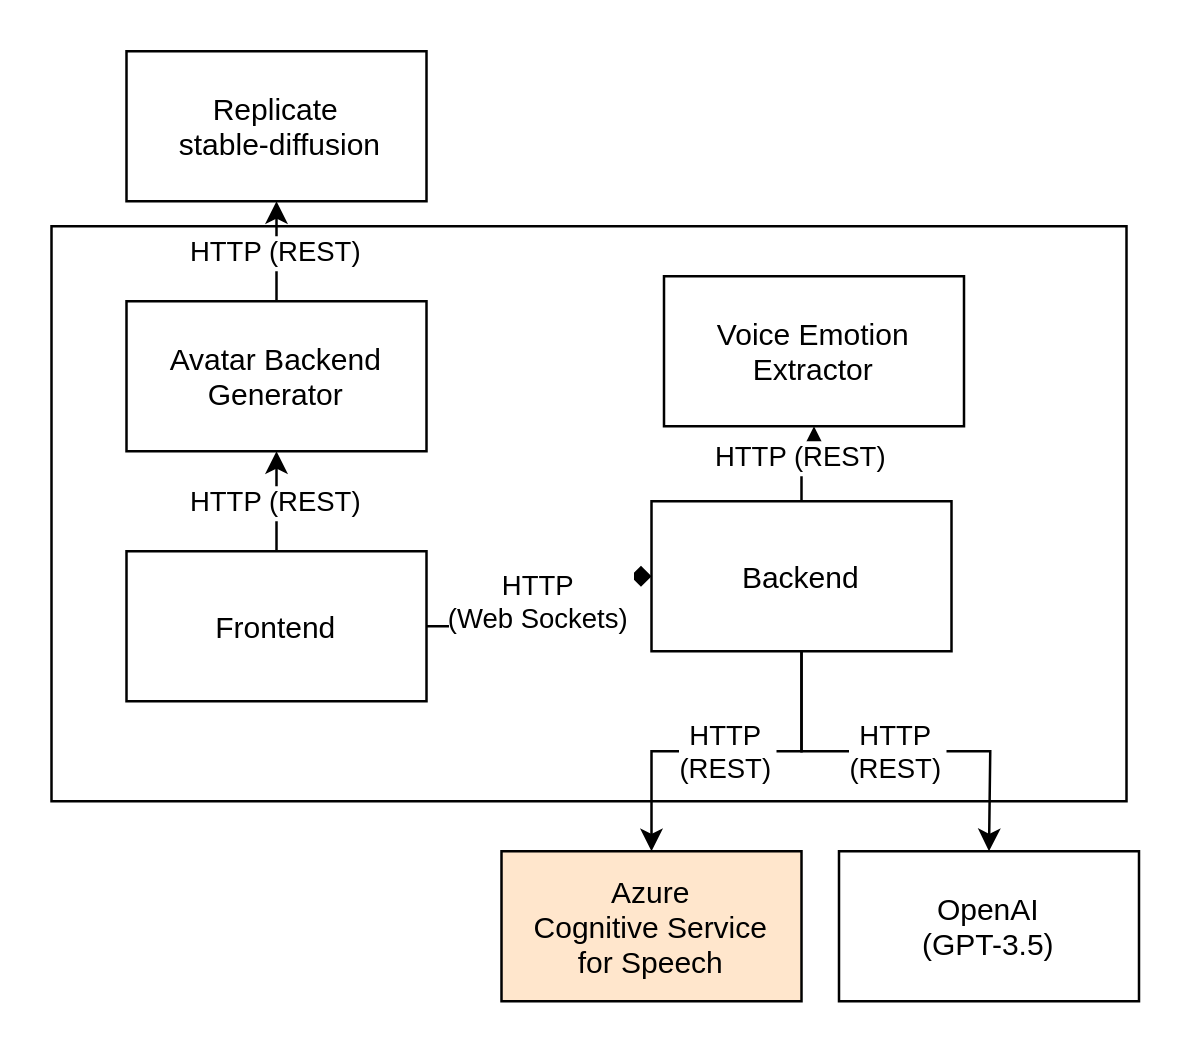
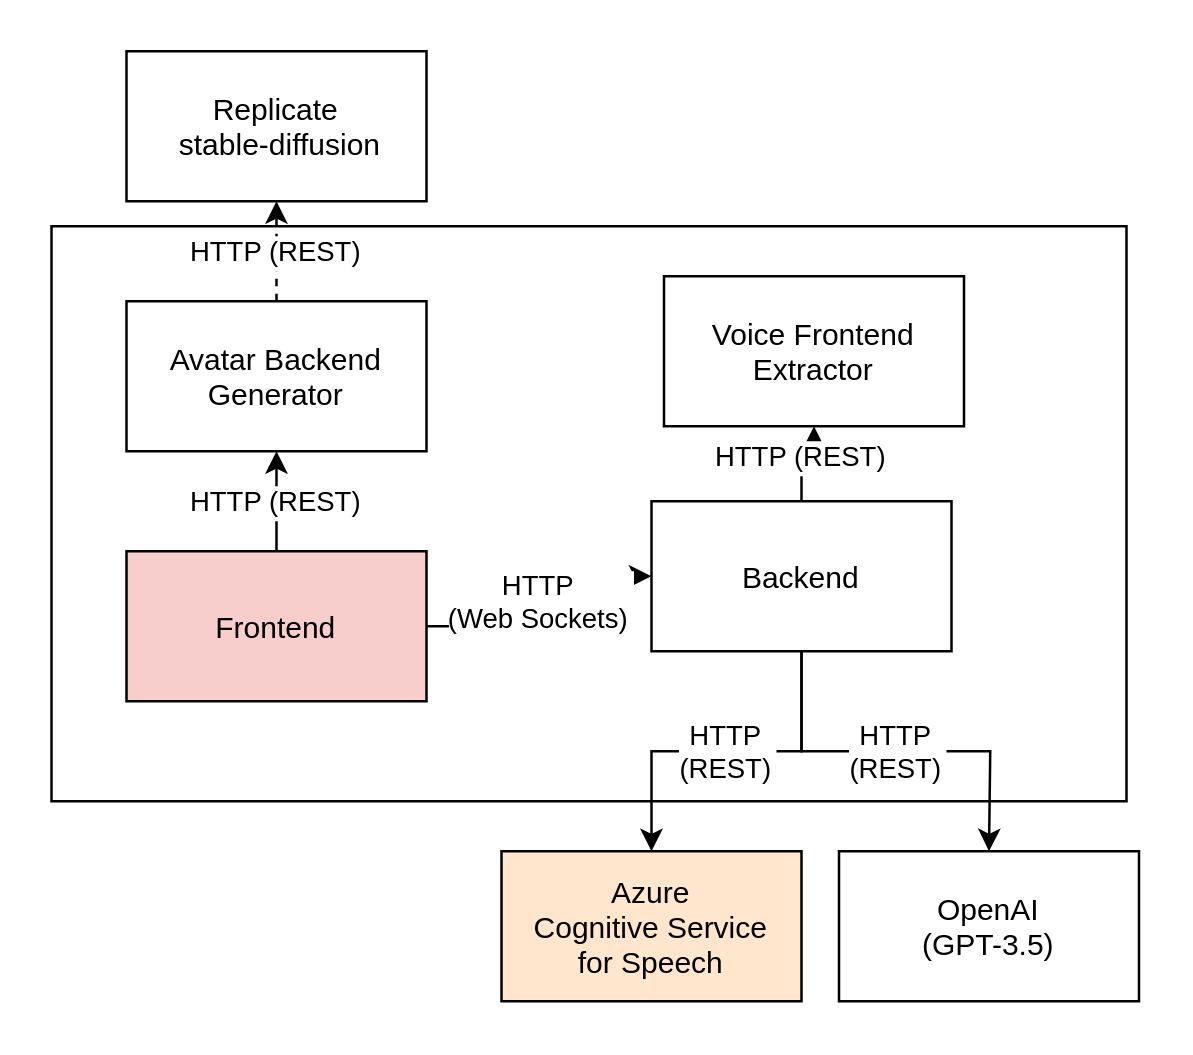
(276, 284) -> (276, 284)
(813, 335) -> (813, 335)
(276, 626) -> (276, 626)
(426, 626) -> (426, 626)
